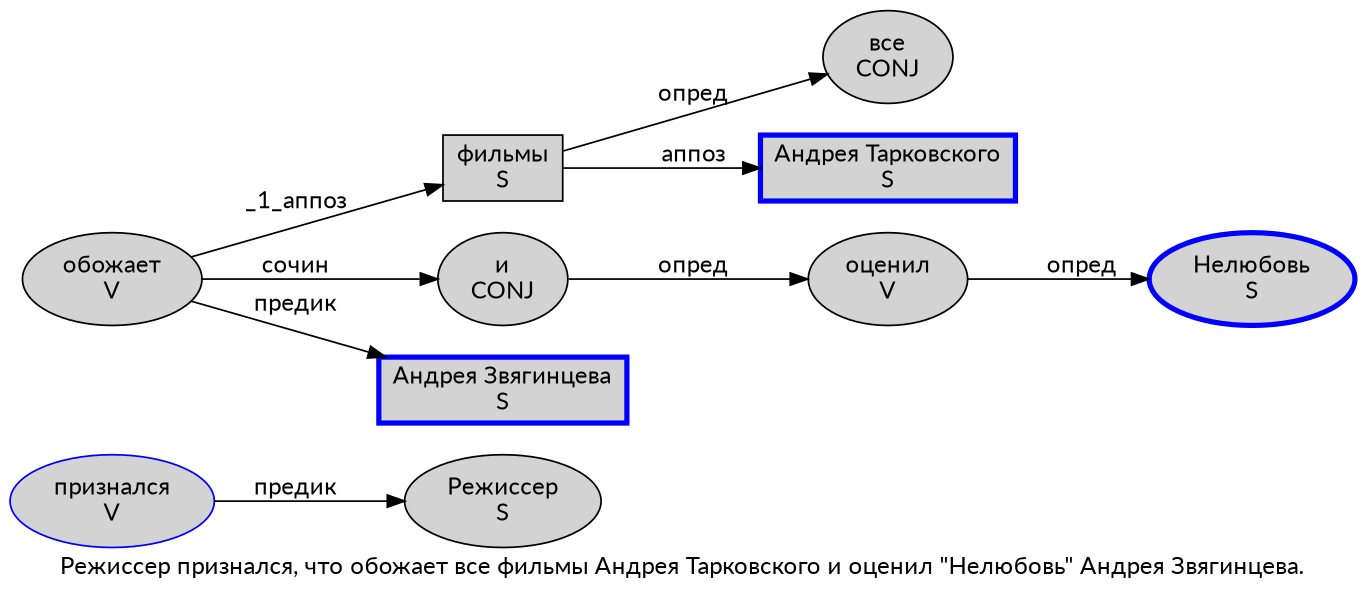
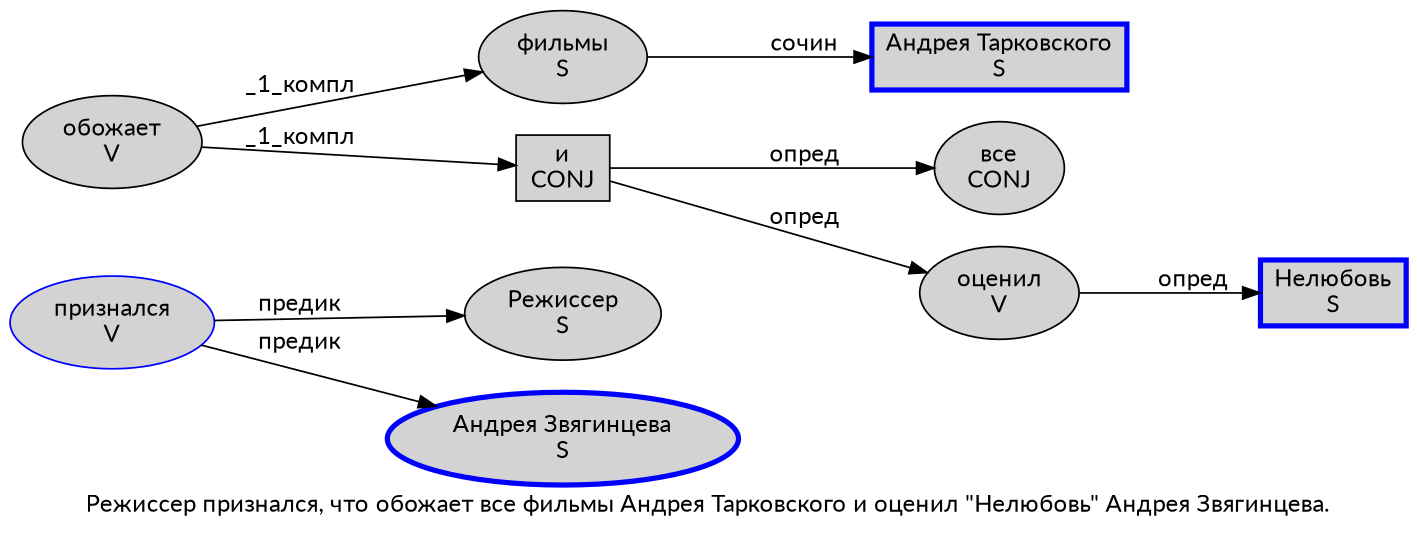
(687, 115) -> (763, 168)
(694, 155) -> (805, 44)
(503, 168) -> (563, 57)
(296, 202) -> (301, 86)
(296, 266) -> (301, 138)
(503, 279) -> (563, 168)
(1252, 279) -> (1333, 293)
(280, 327) -> (310, 373)
(503, 390) -> (563, 439)
